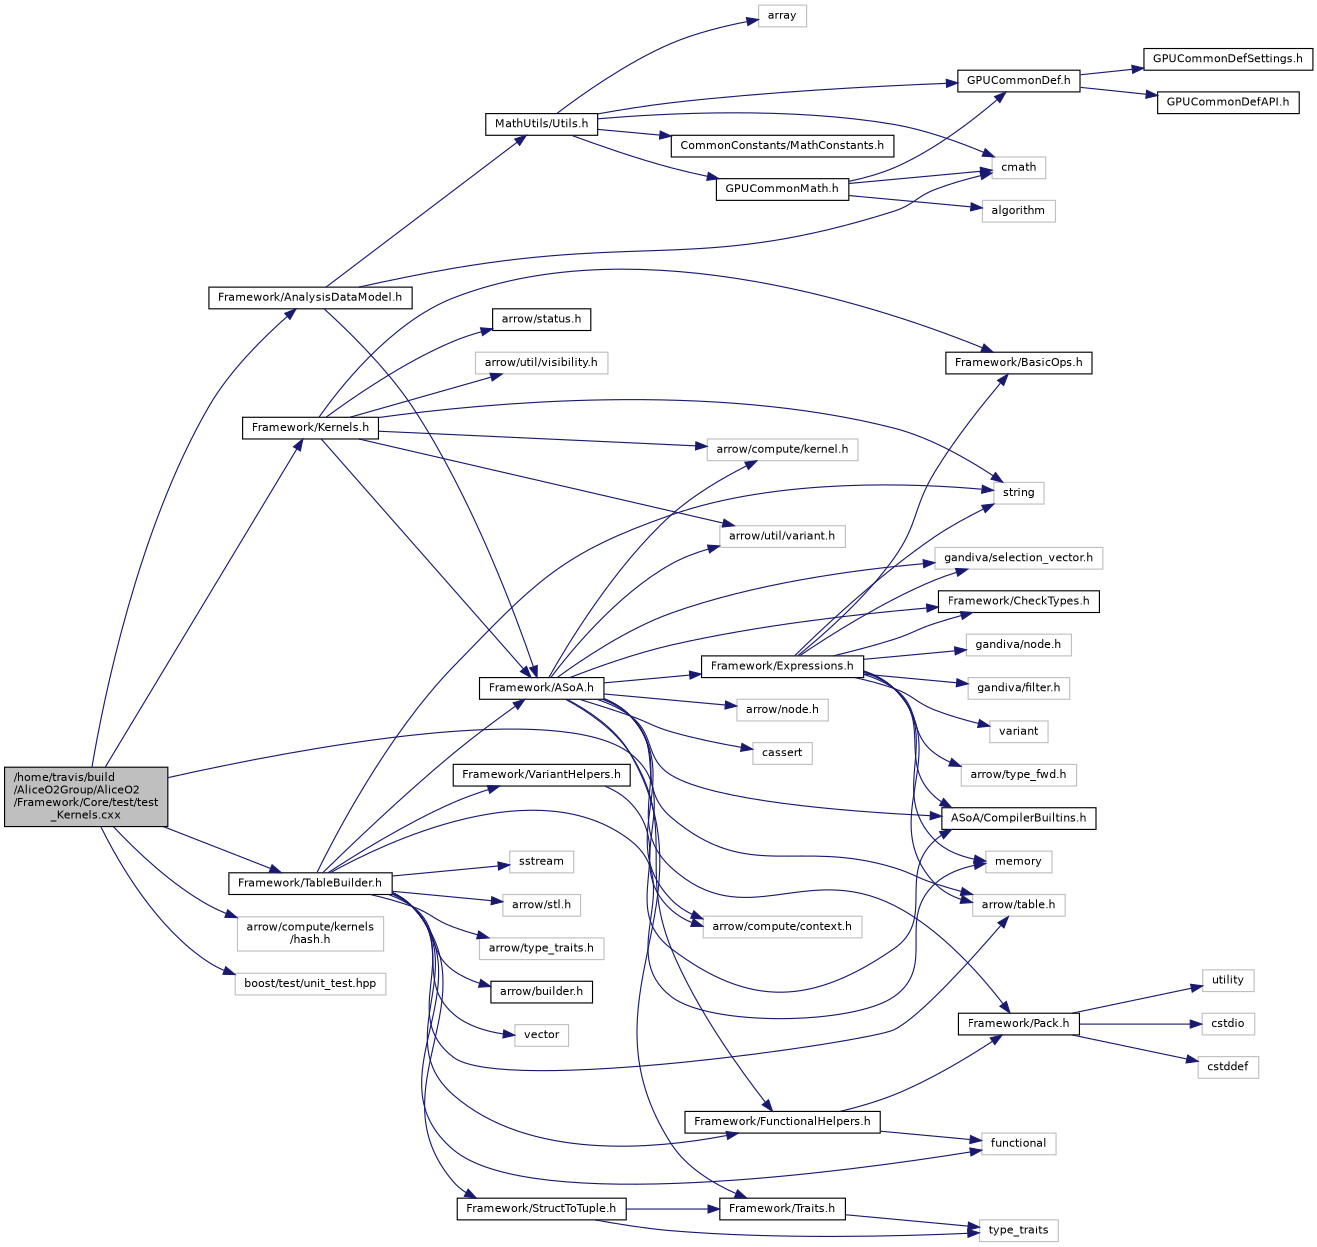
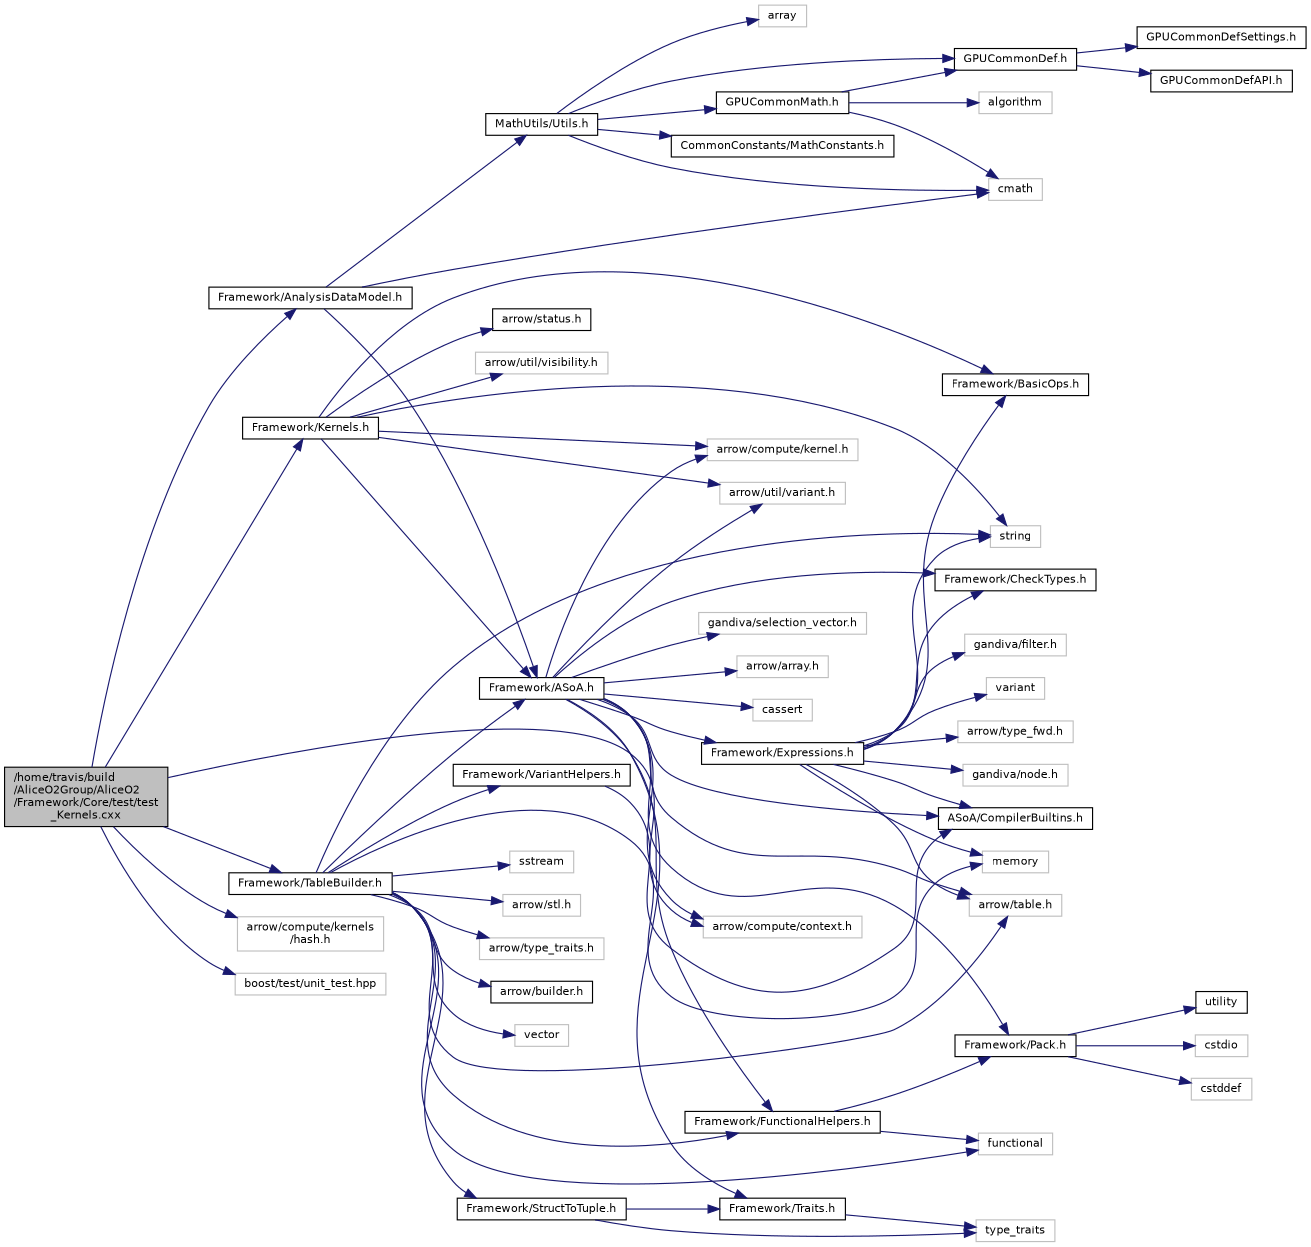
(883, 605) -> none
(783, 710) -> (783, 667)
(1228, 981) -> (1222, 1002)
